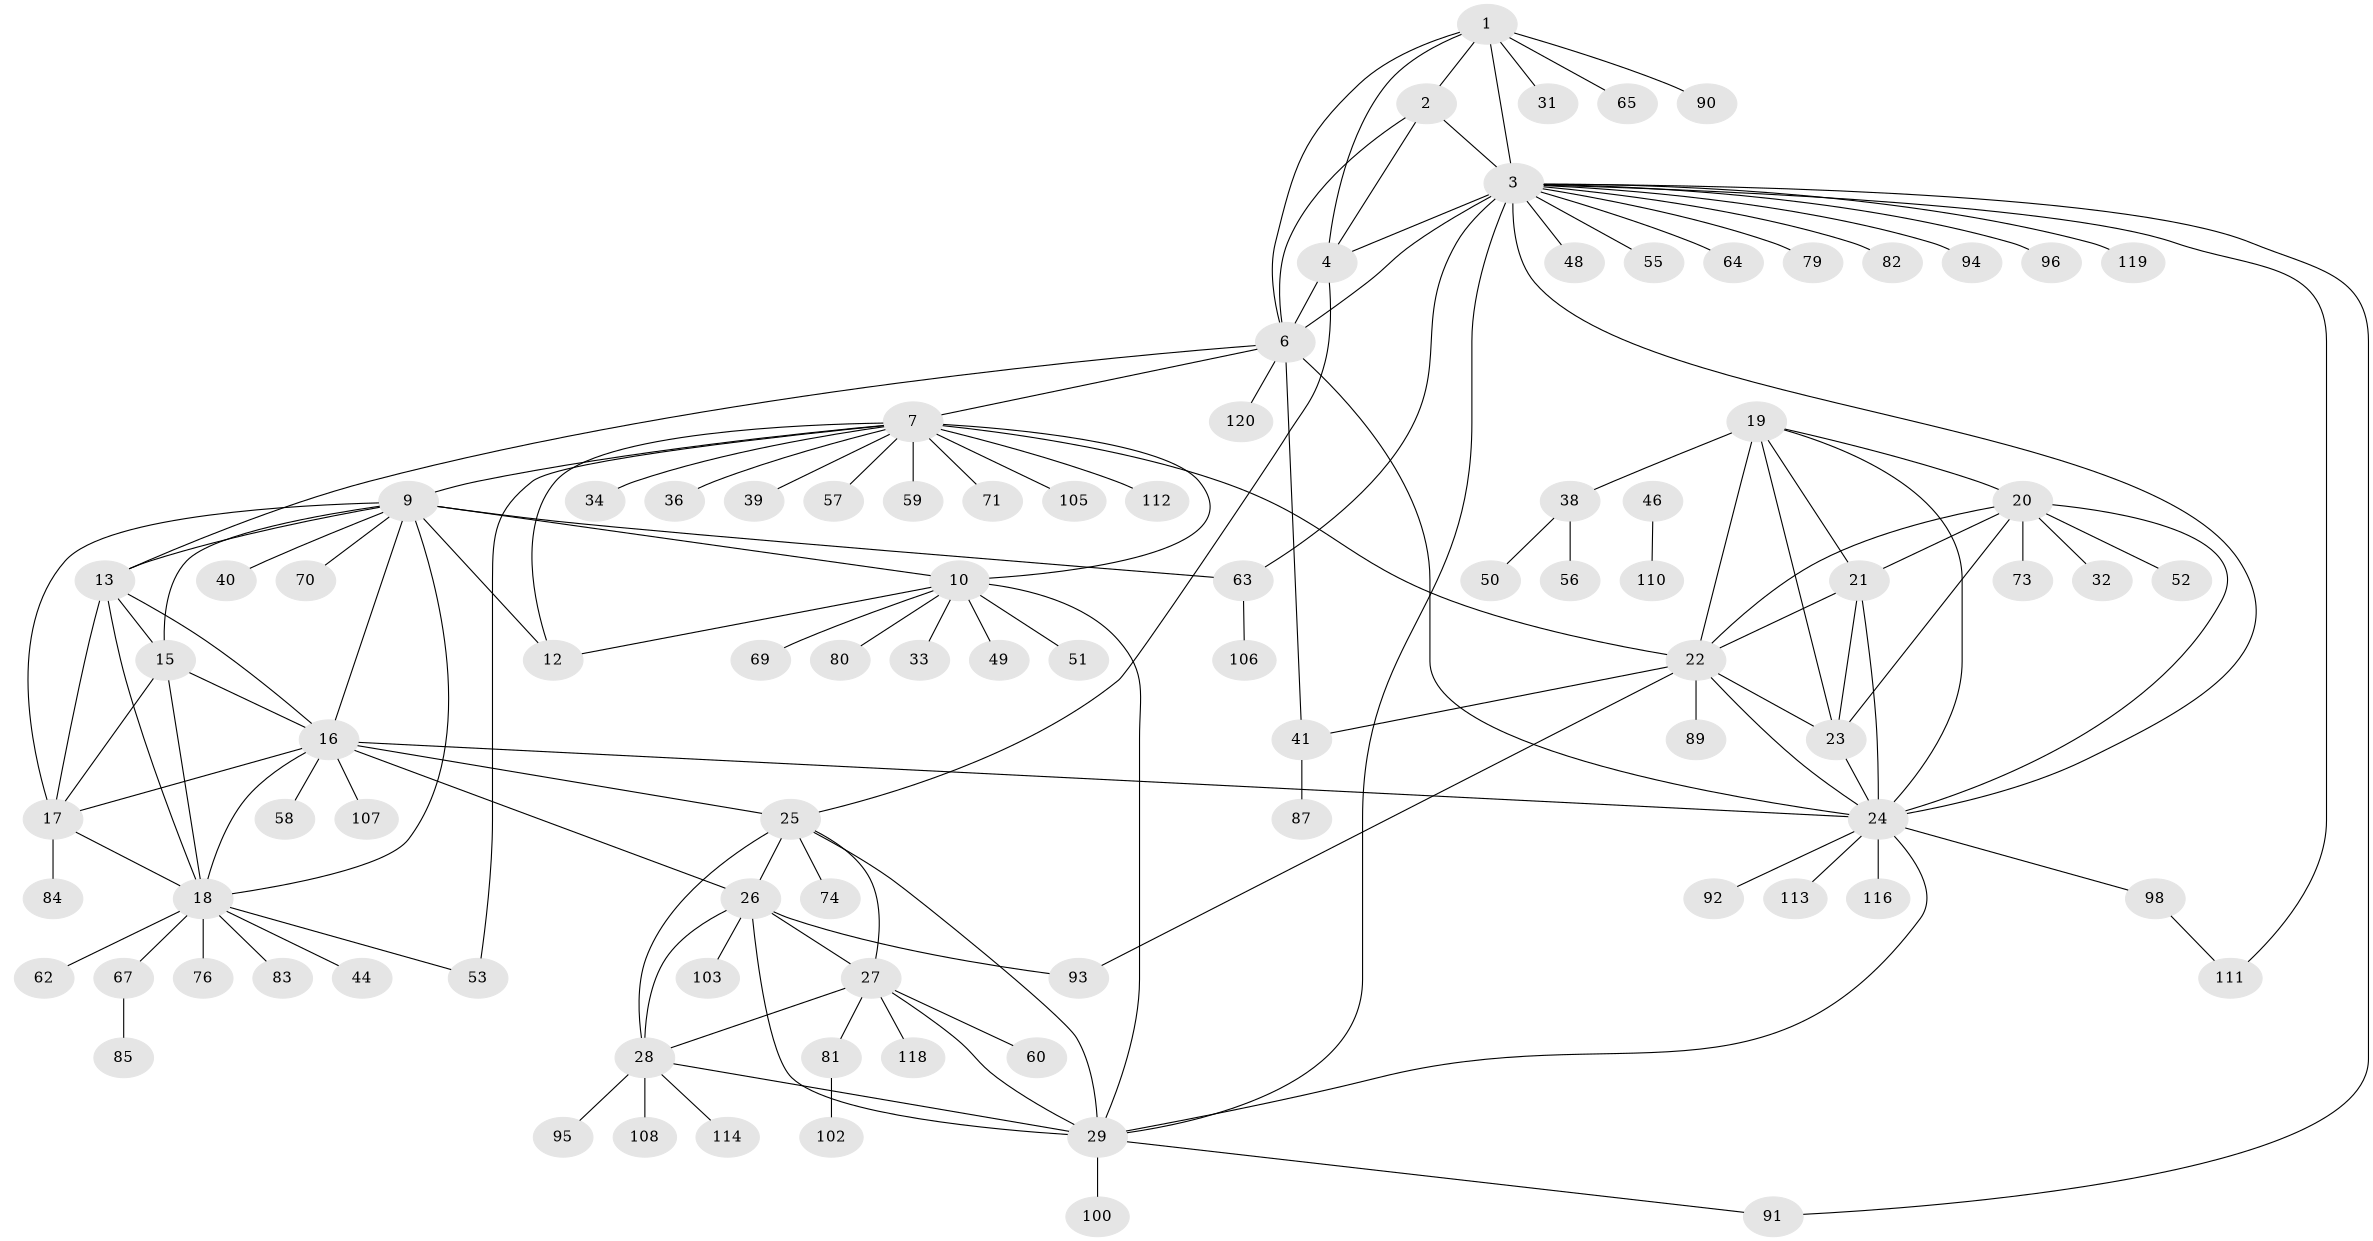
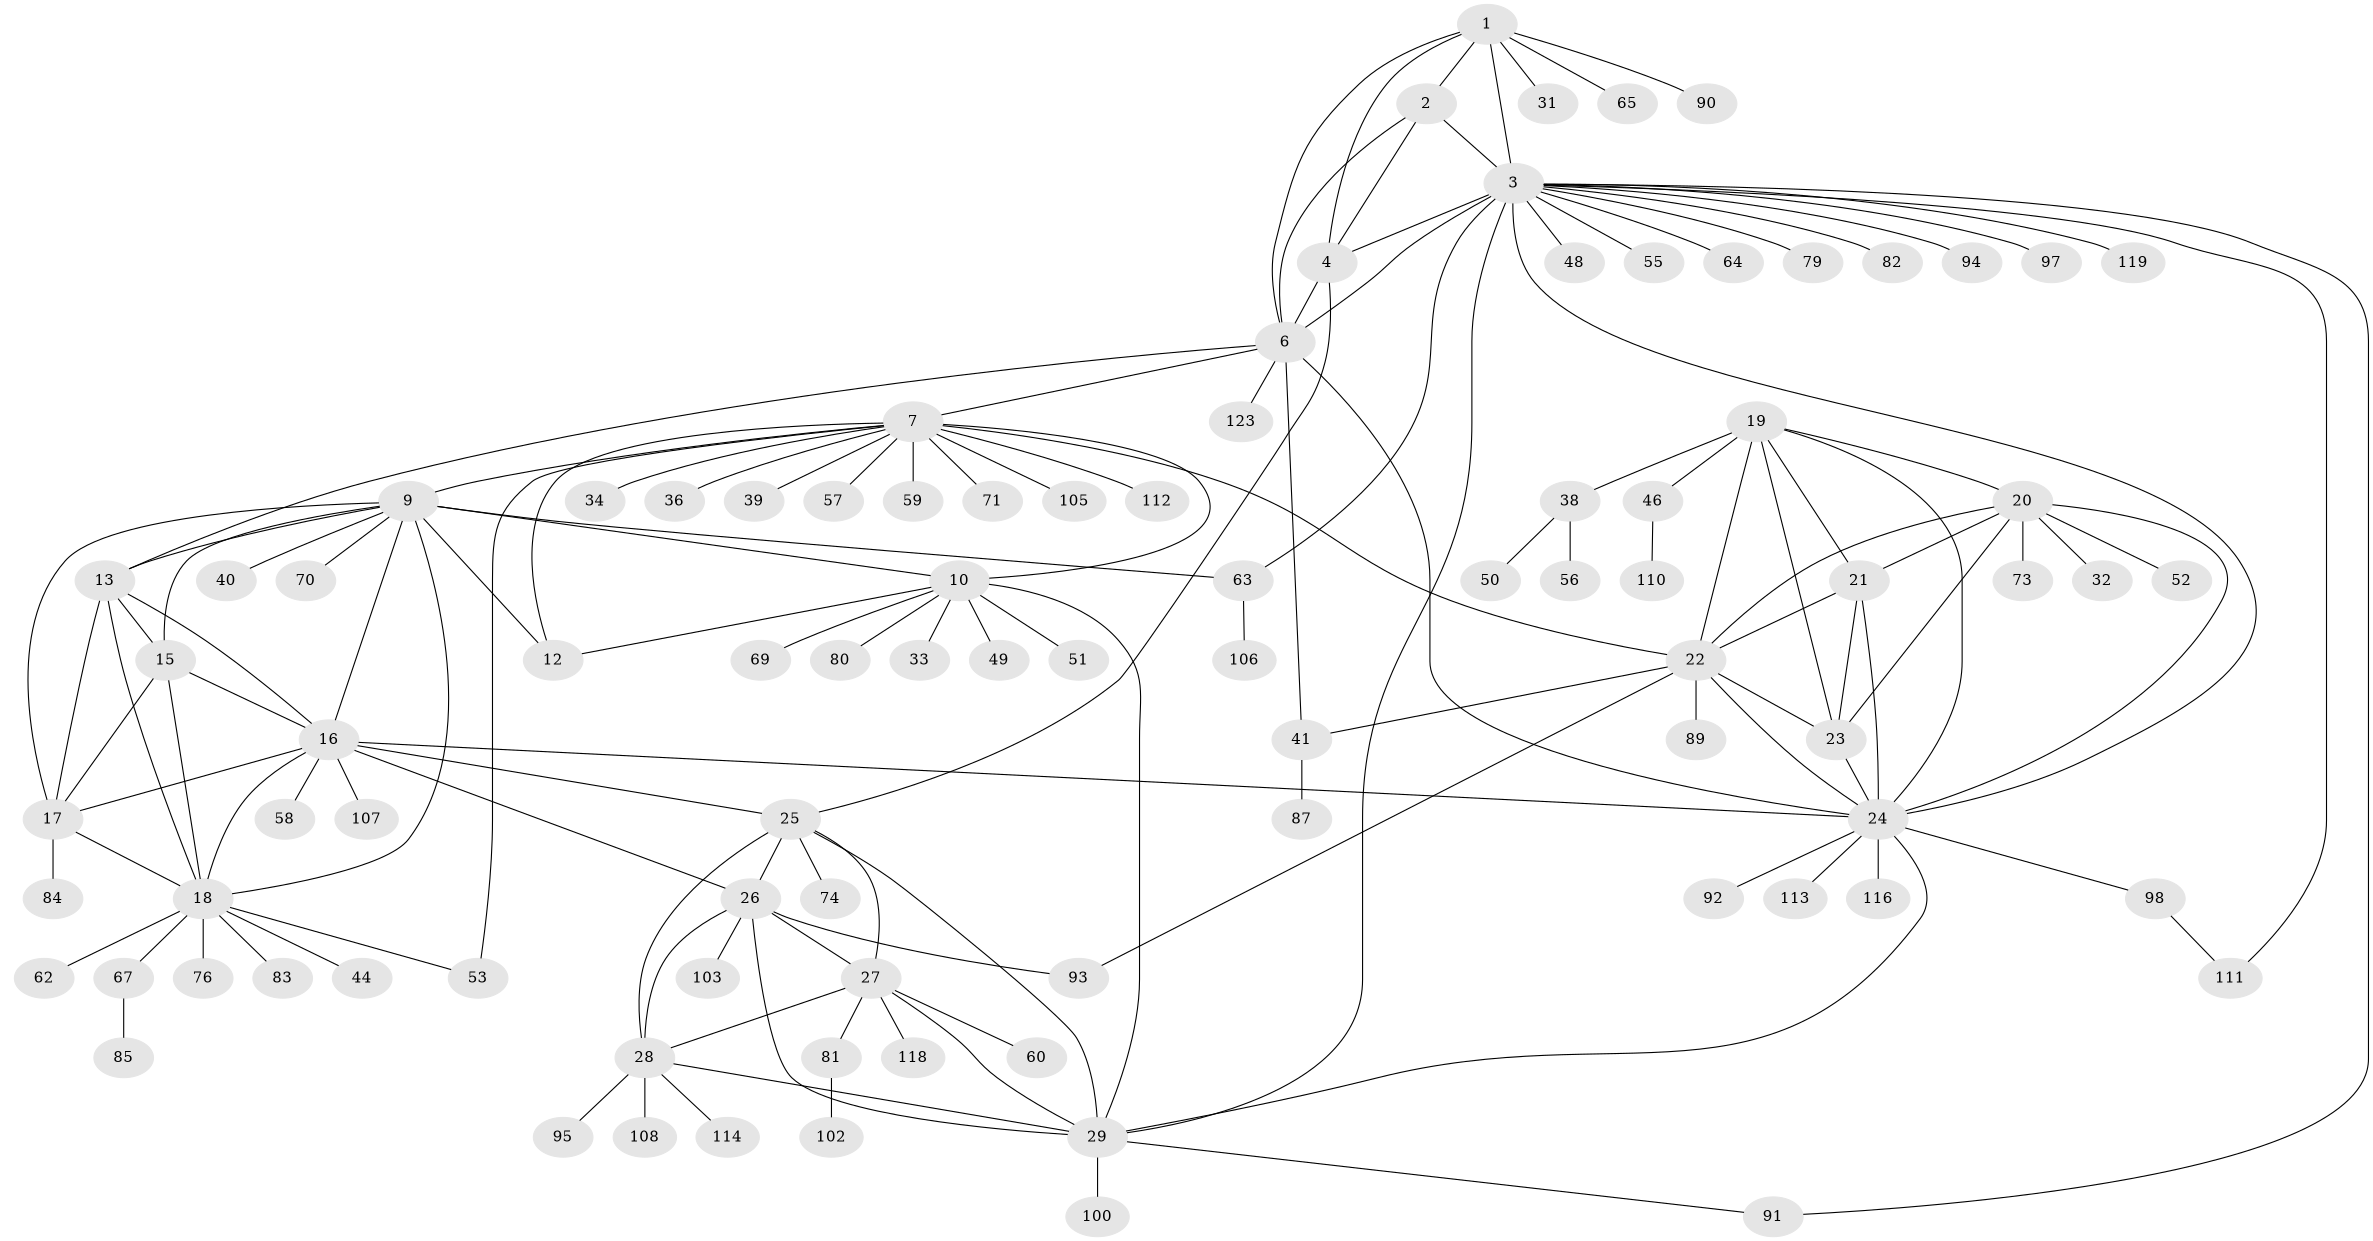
(2052, 263) -> (2052, 263)
(1241, 422) -> (1241, 422)
none -> (1705, 462)
